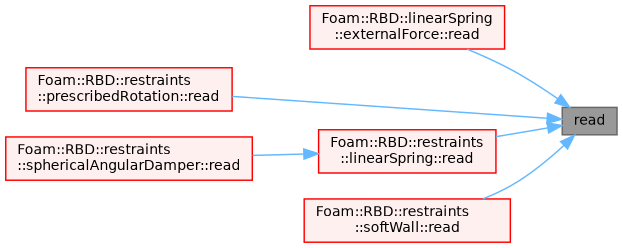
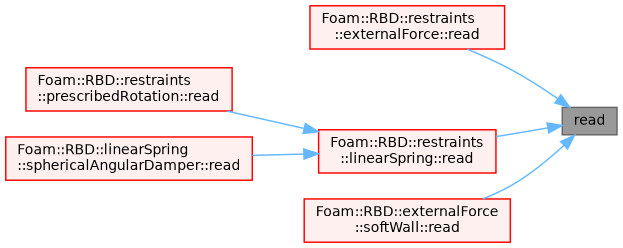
(407, 27) -> (407, 27)
(390, 107) -> (265, 120)
(129, 159) -> (129, 159)
(407, 221) -> (407, 221)
